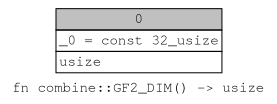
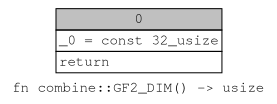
(80, 62) -> (84, 62)
